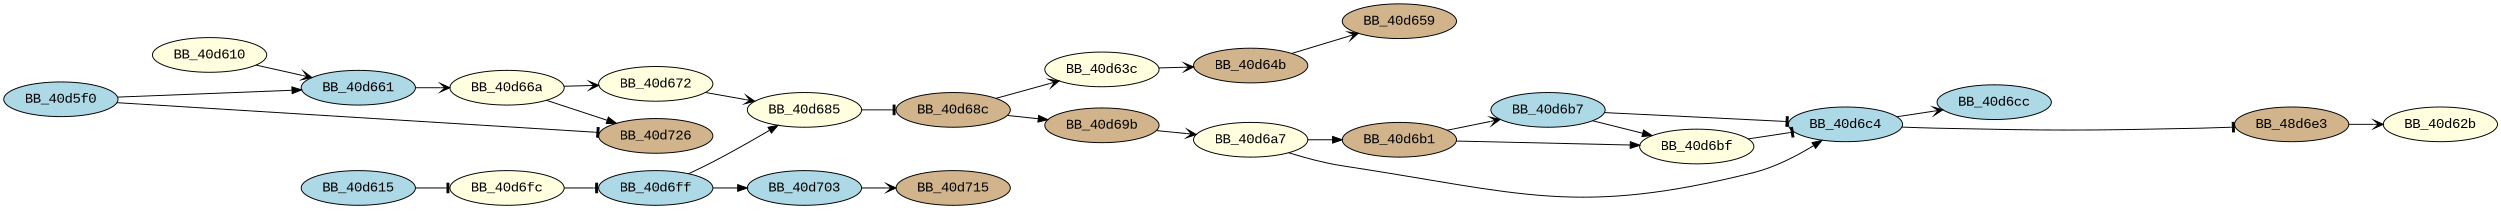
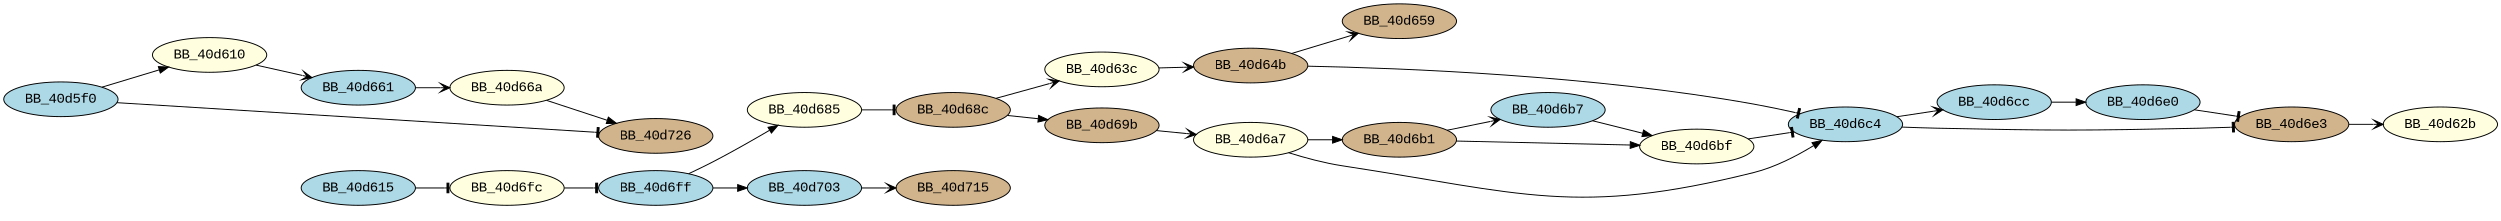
(656, 84) -> none
(205, 94) -> (131, 79)
none -> (2143, 102)
(1694, 117) -> (1553, 79)
(2292, 124) -> (2292, 124)
